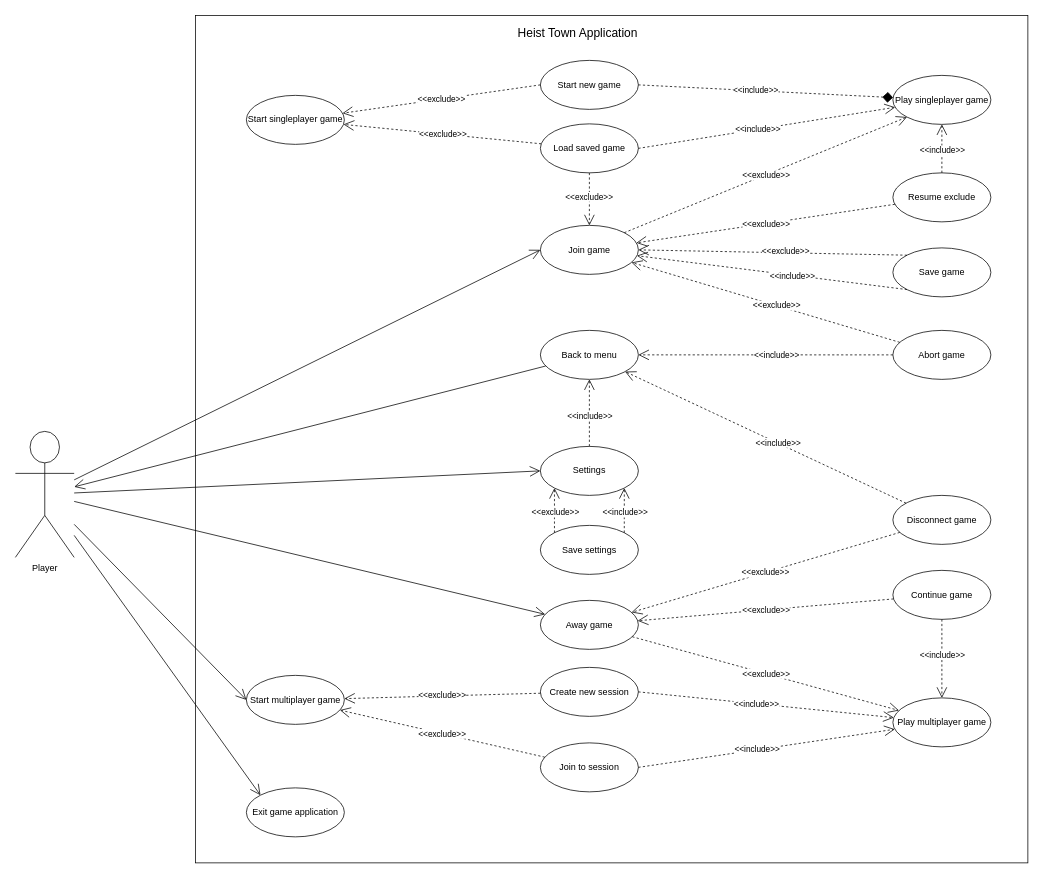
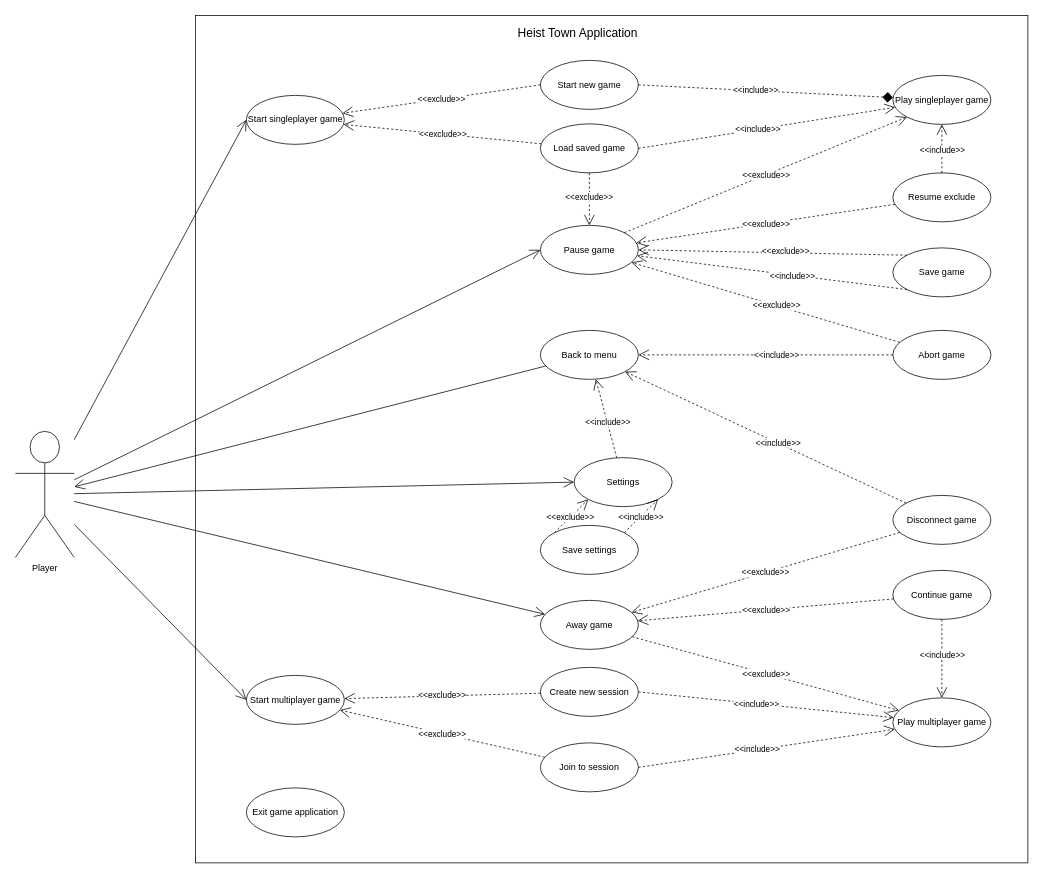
(590, 250) -> (590, 250)
none -> (160, 281)
(589, 471) -> (623, 482)
(167, 665) -> none
